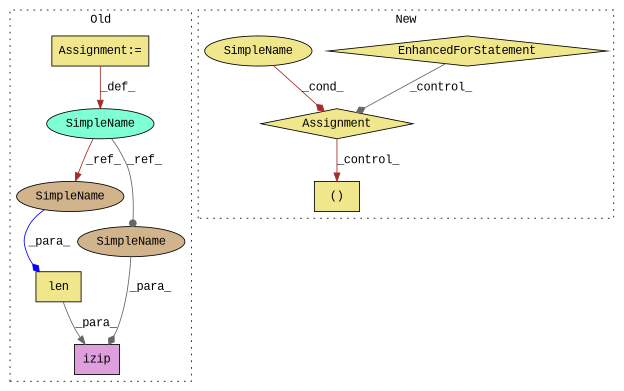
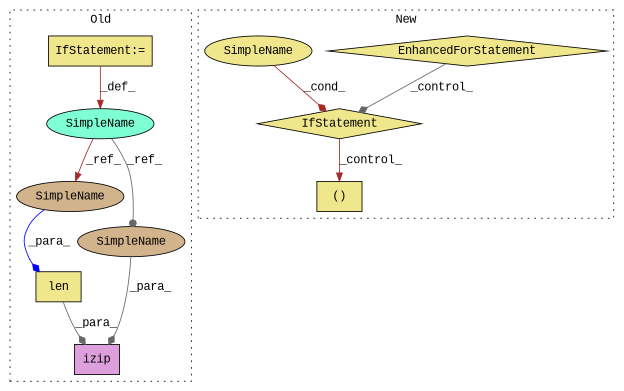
(100, 51) -> (100, 51)
(337, 124) -> (339, 124)
(71, 320) -> (70, 320)
